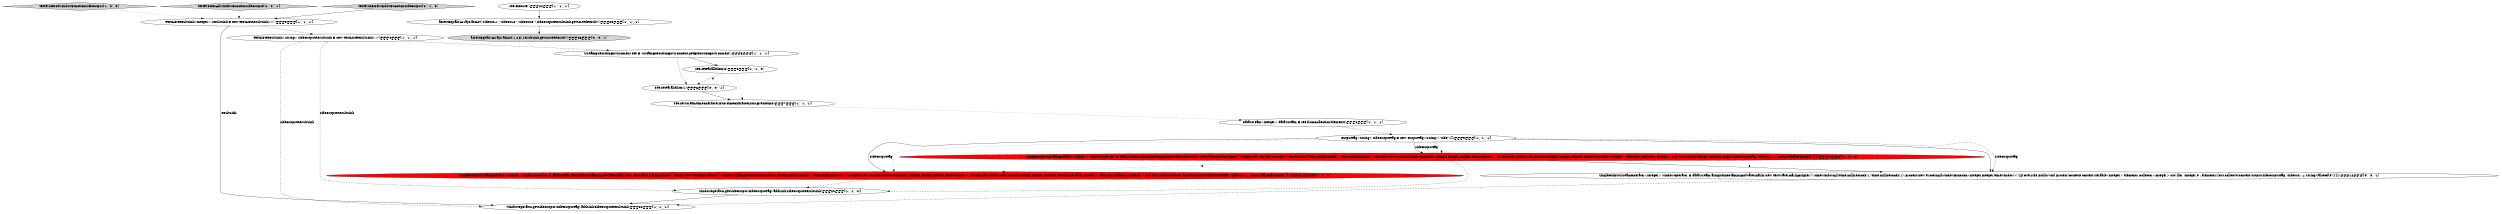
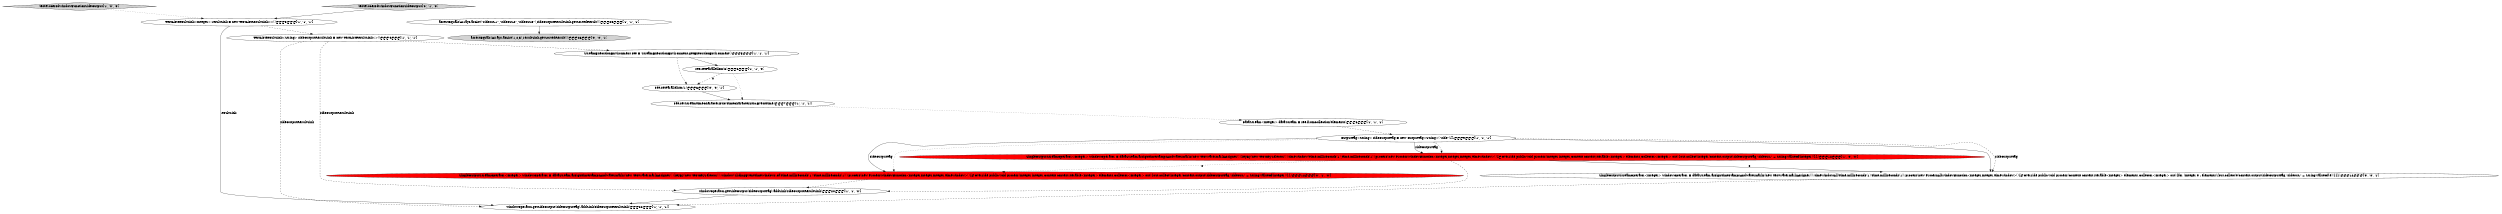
(239, 6) -> none
(539, 6) -> none
